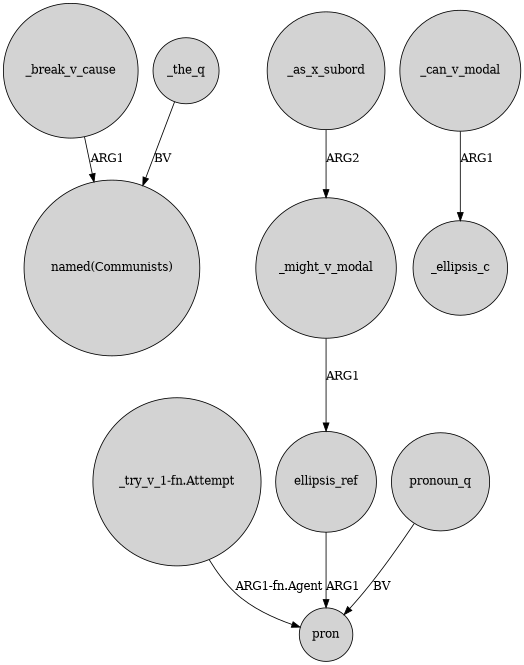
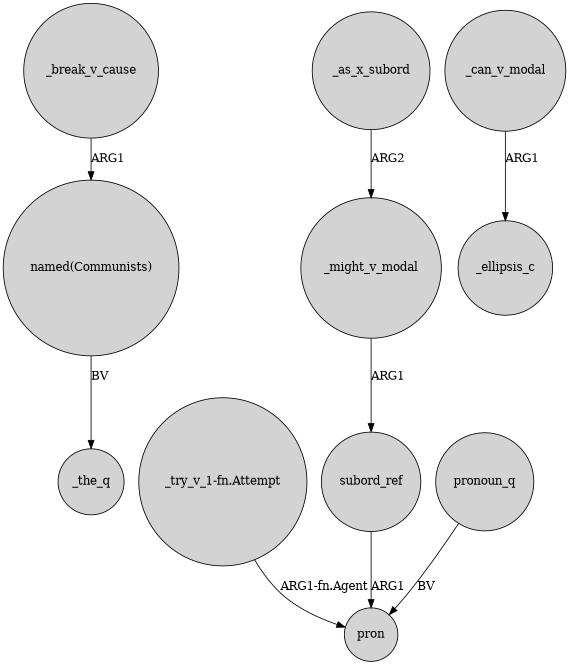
(160, 140) -> (91, 398)
(326, 482) -> (371, 482)
